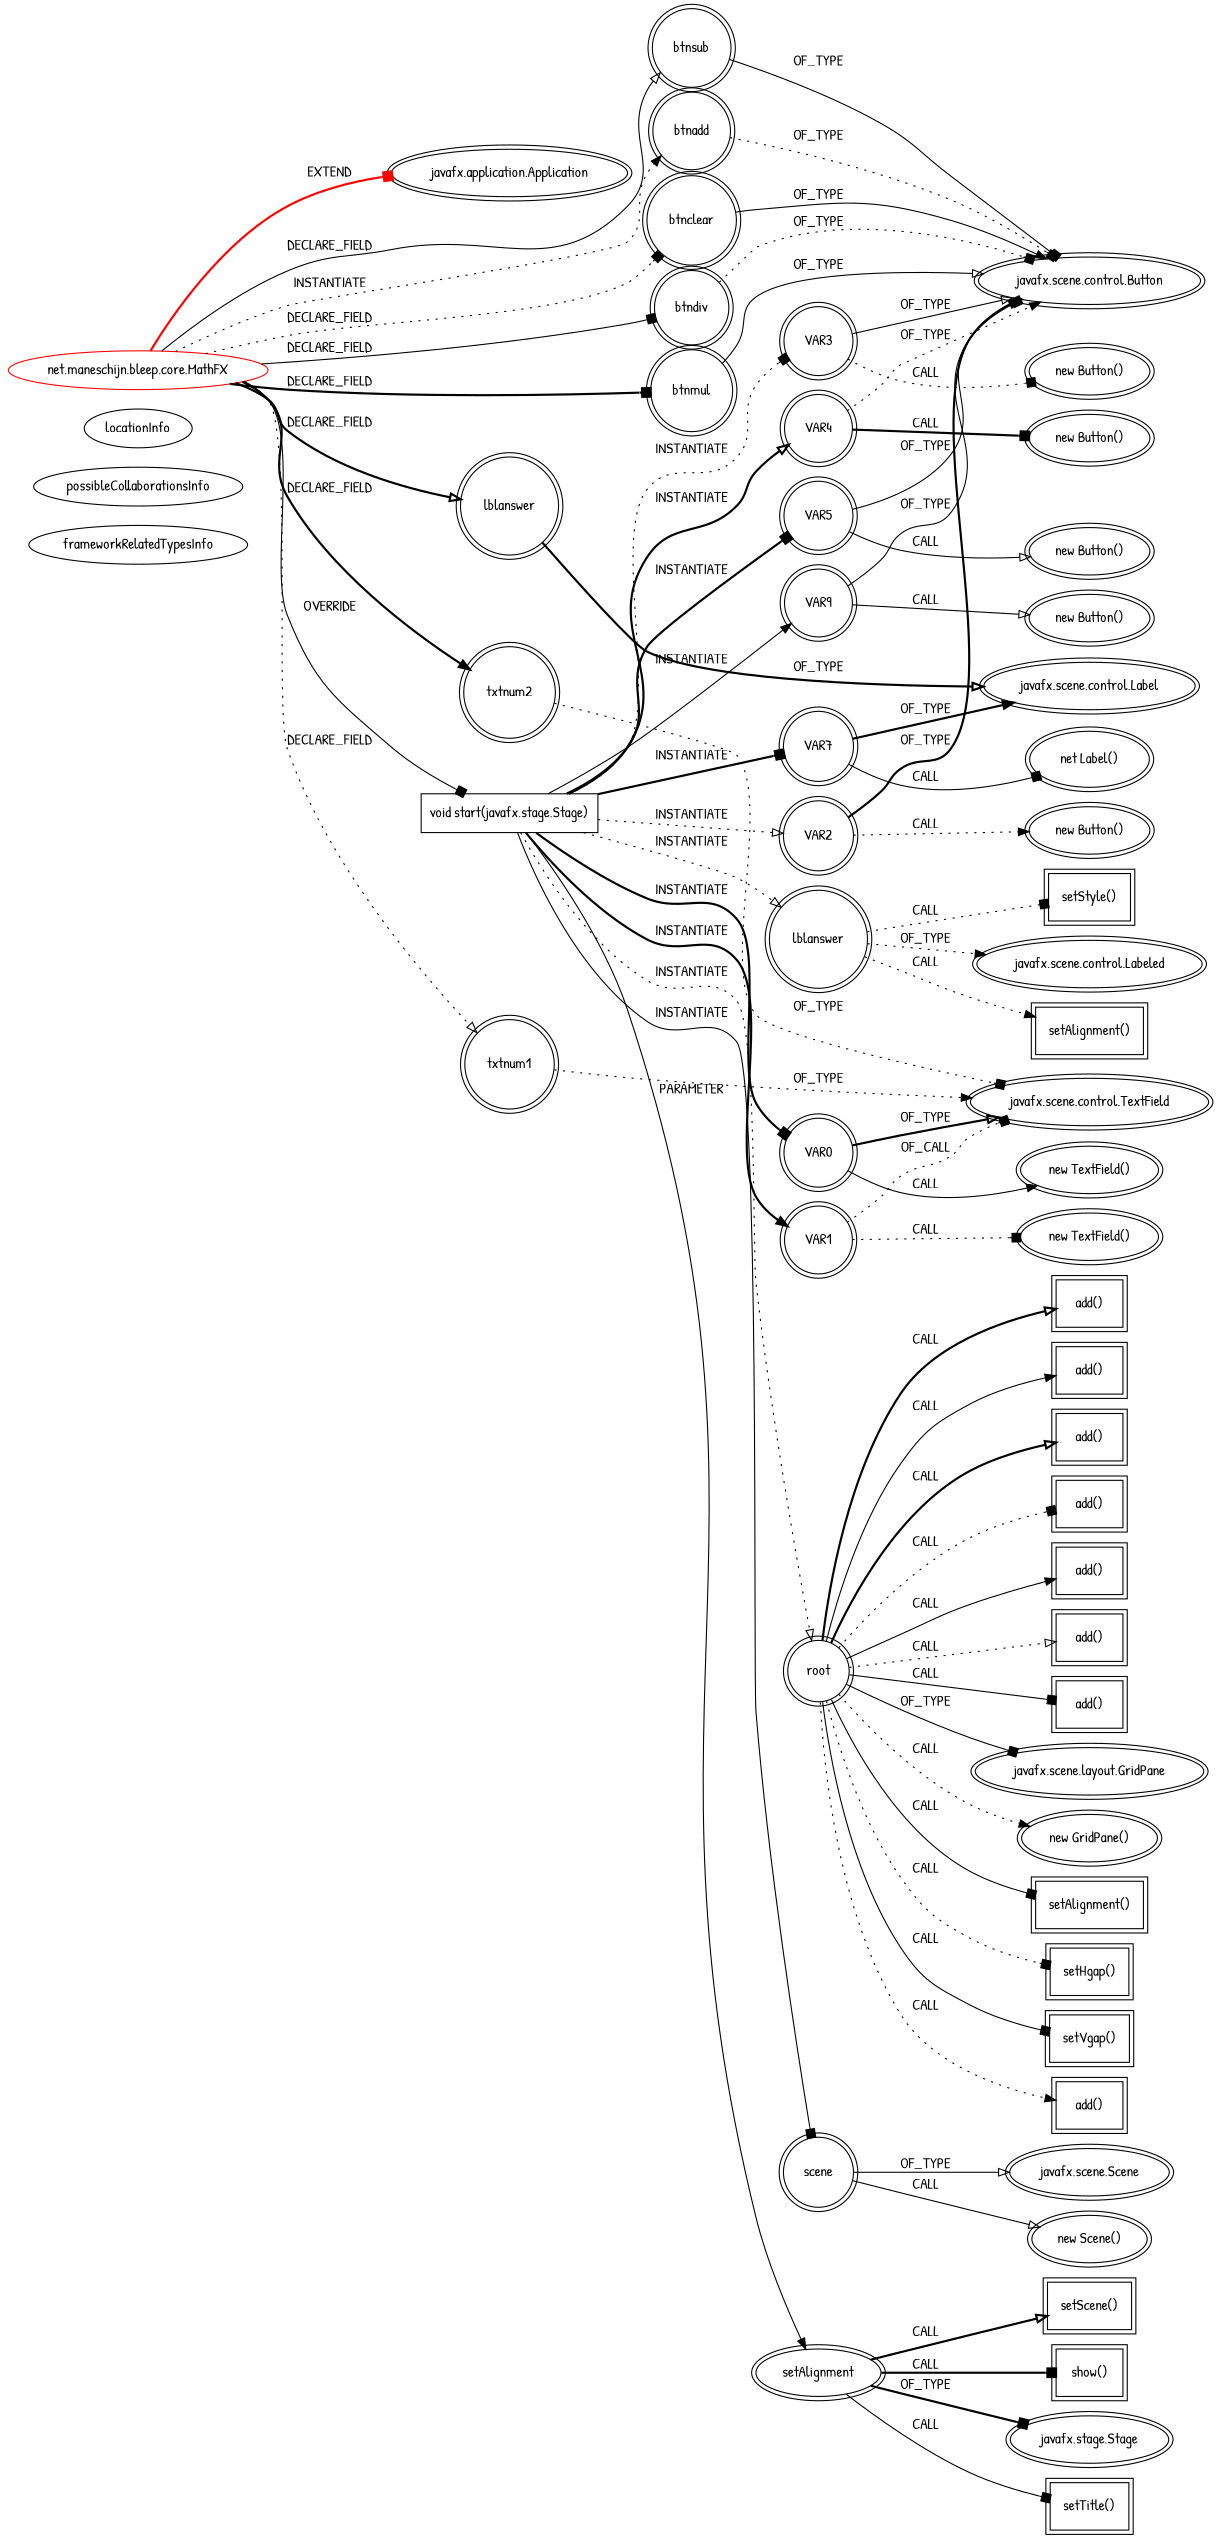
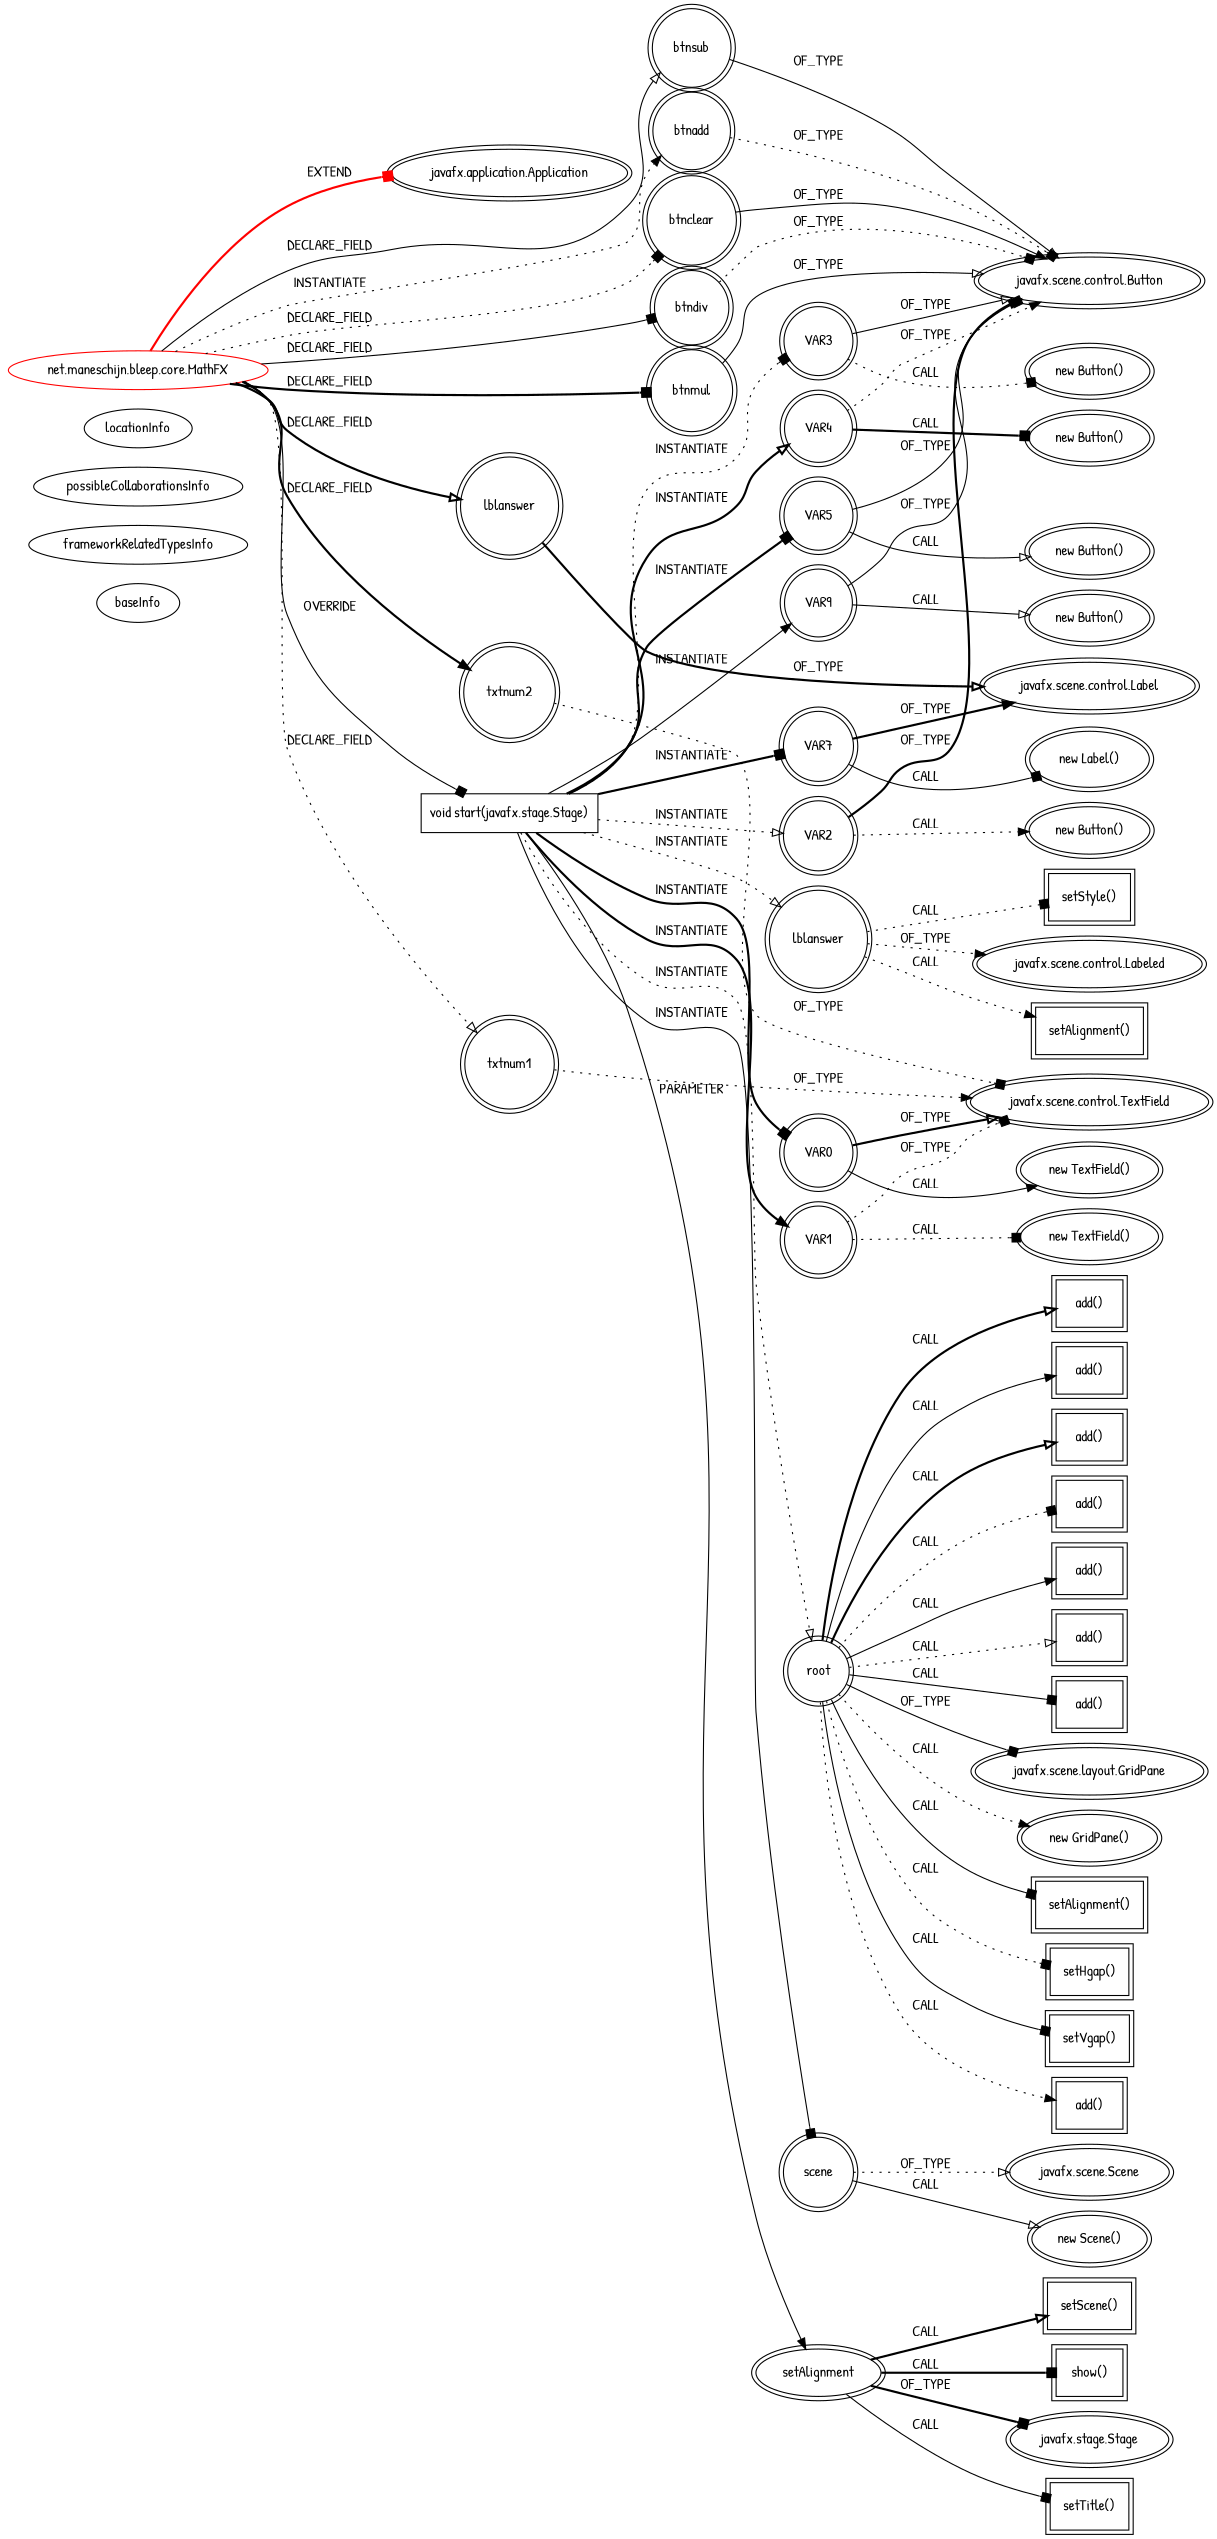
(901, 136) -> (901, 136)
none -> (138, 603)
(1090, 759) -> (1090, 759)
(926, 1148) -> (926, 1148)
(926, 2172) -> (926, 2172)
